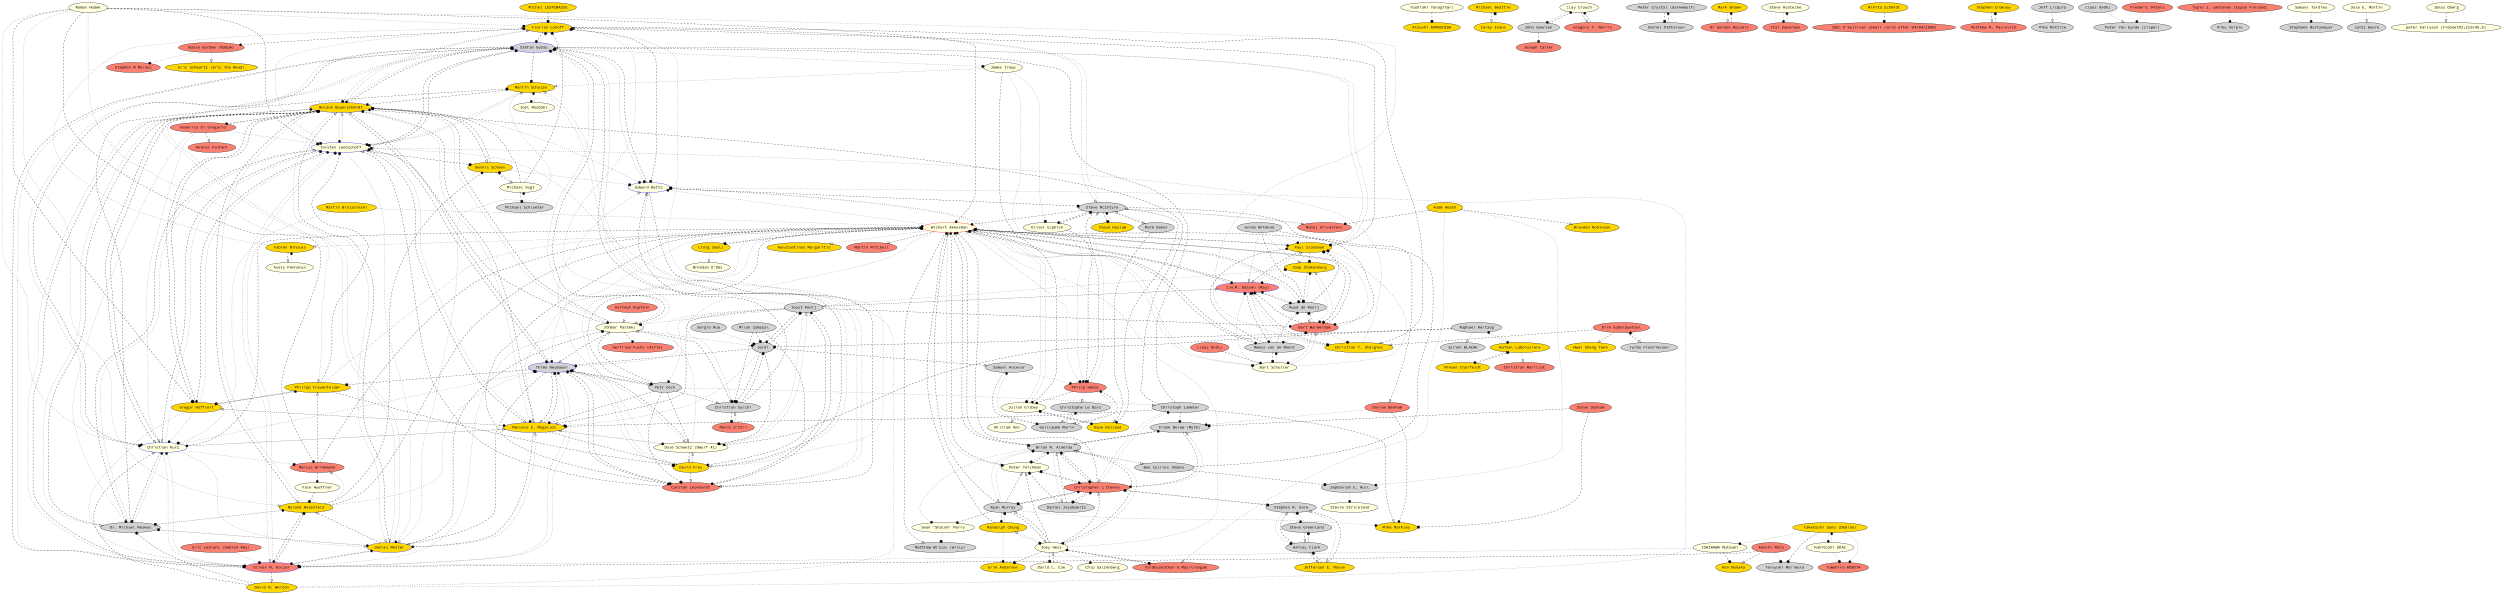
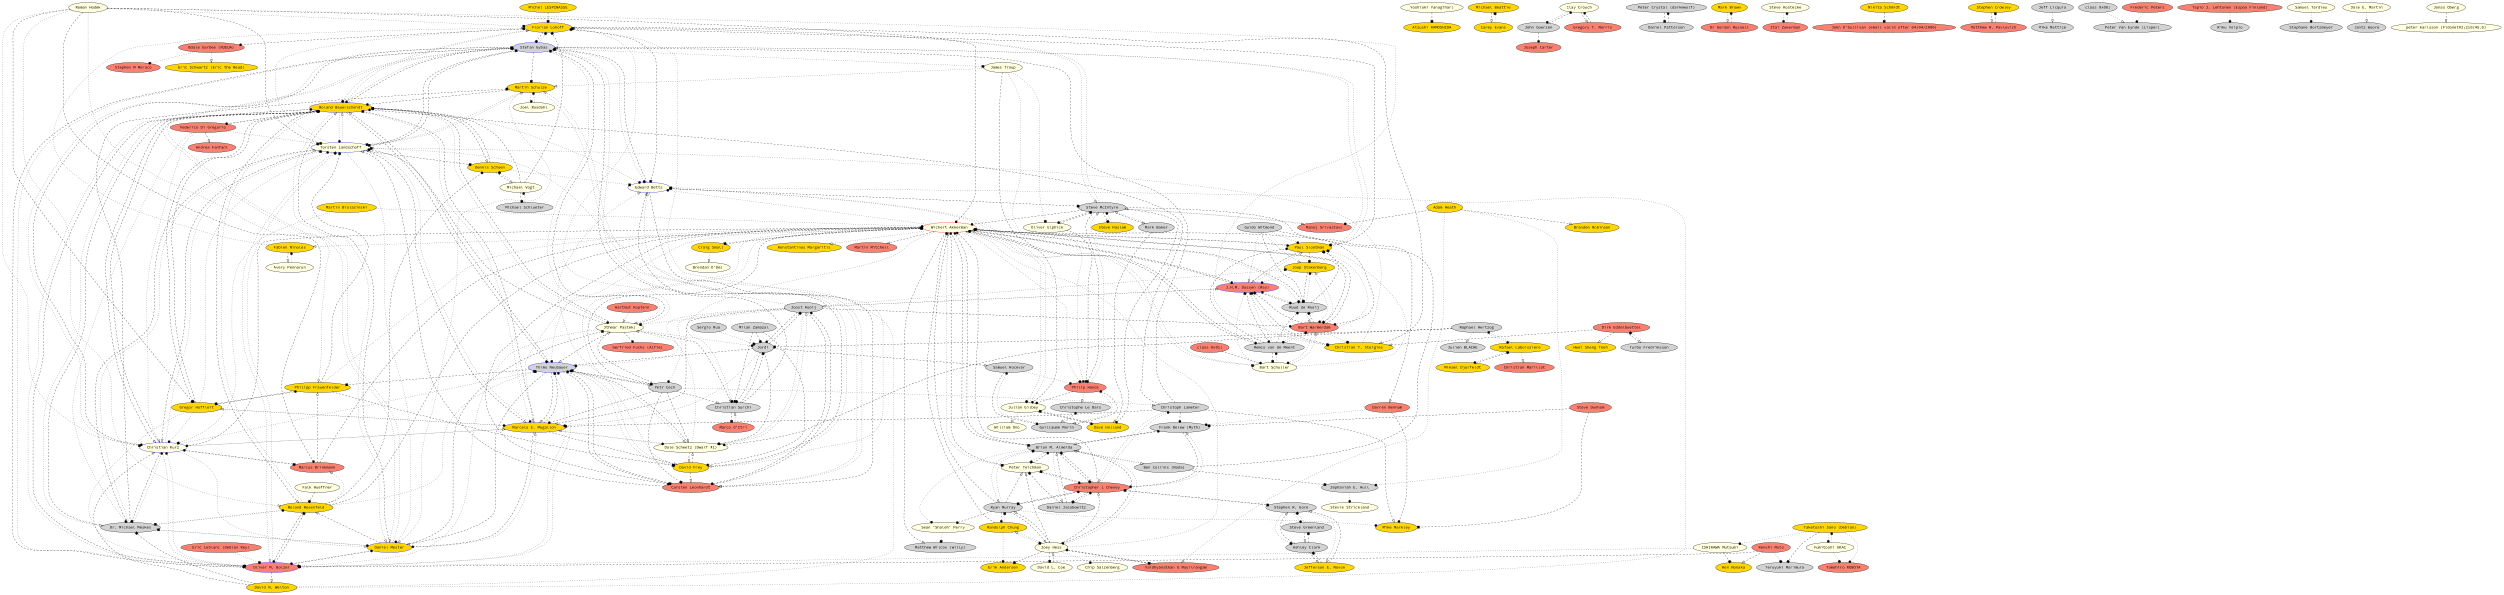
(205, 244) -> none
(317, 476) -> (241, 457)
